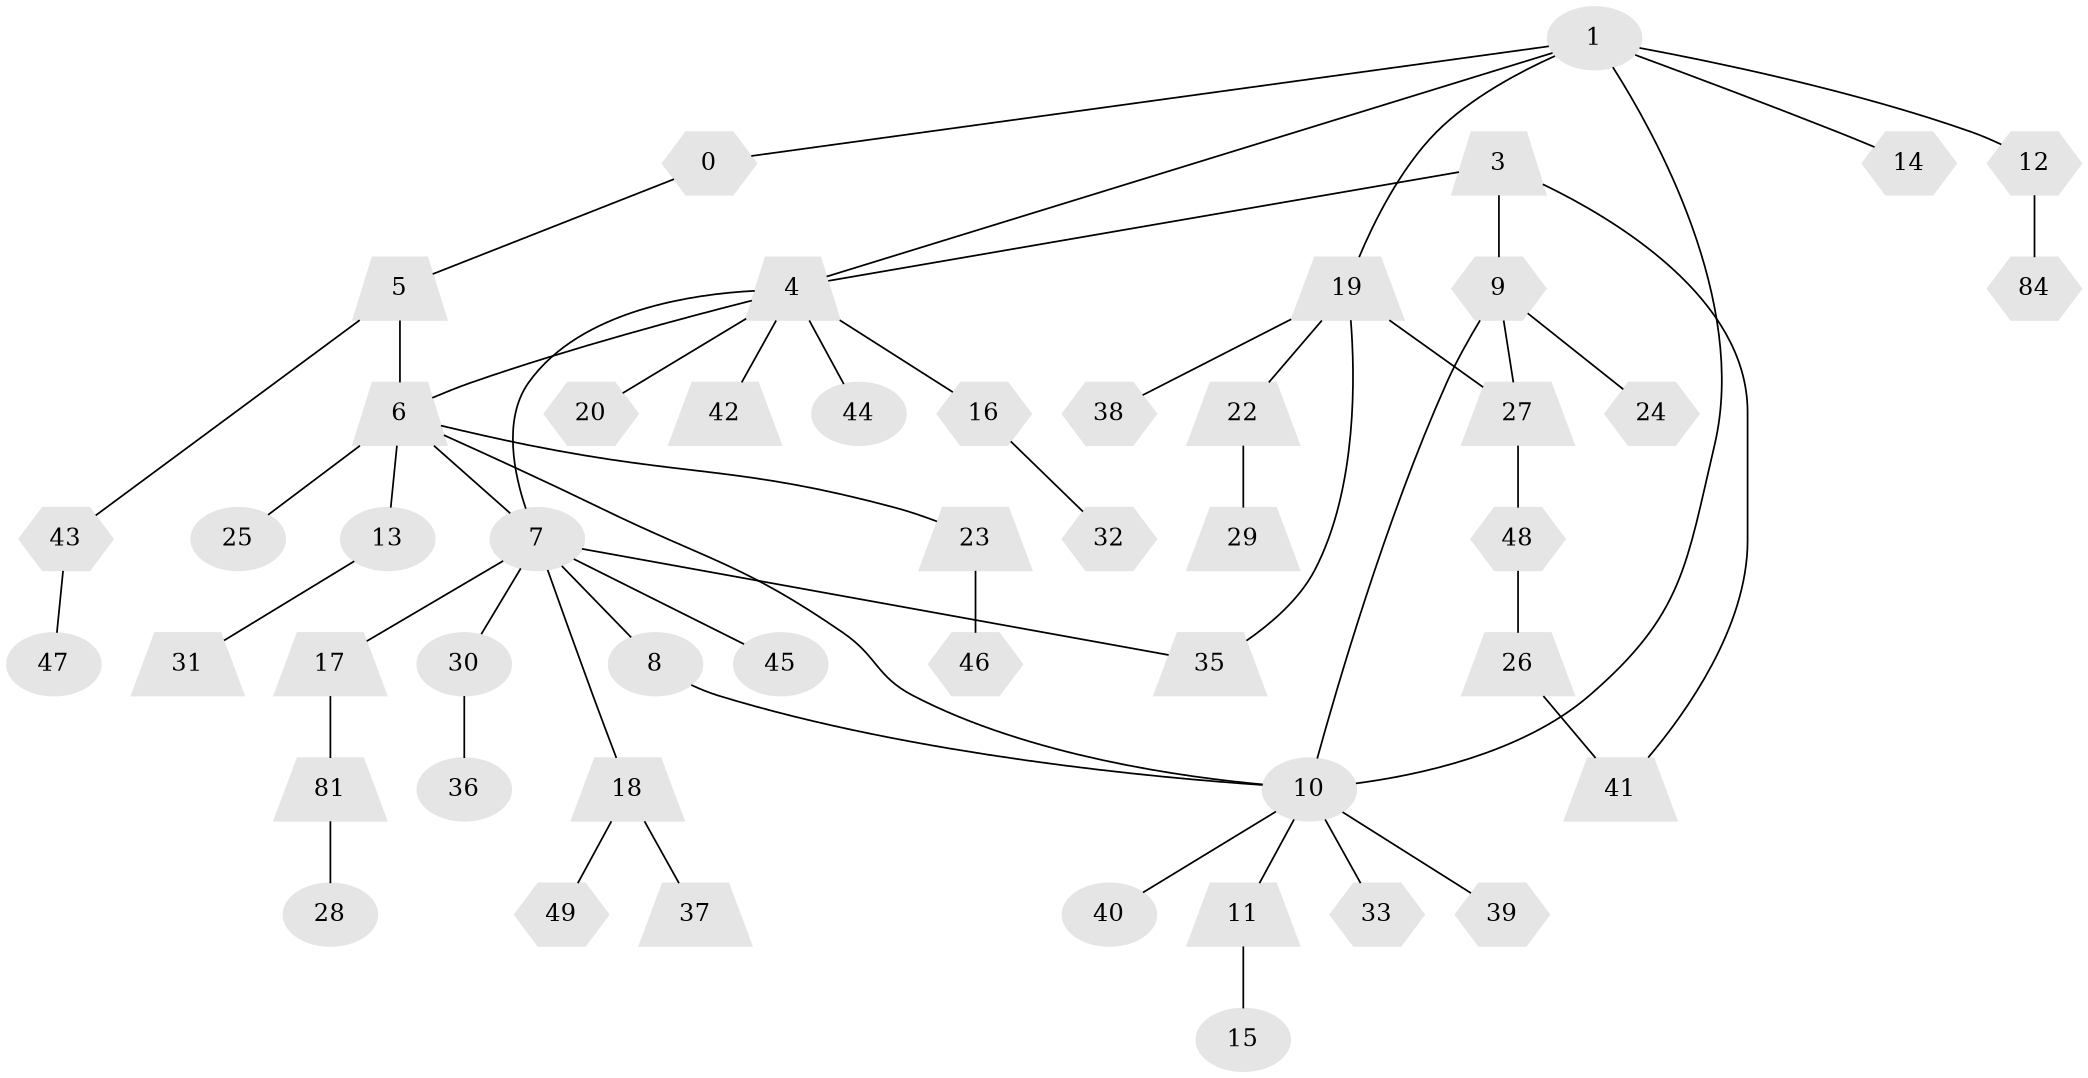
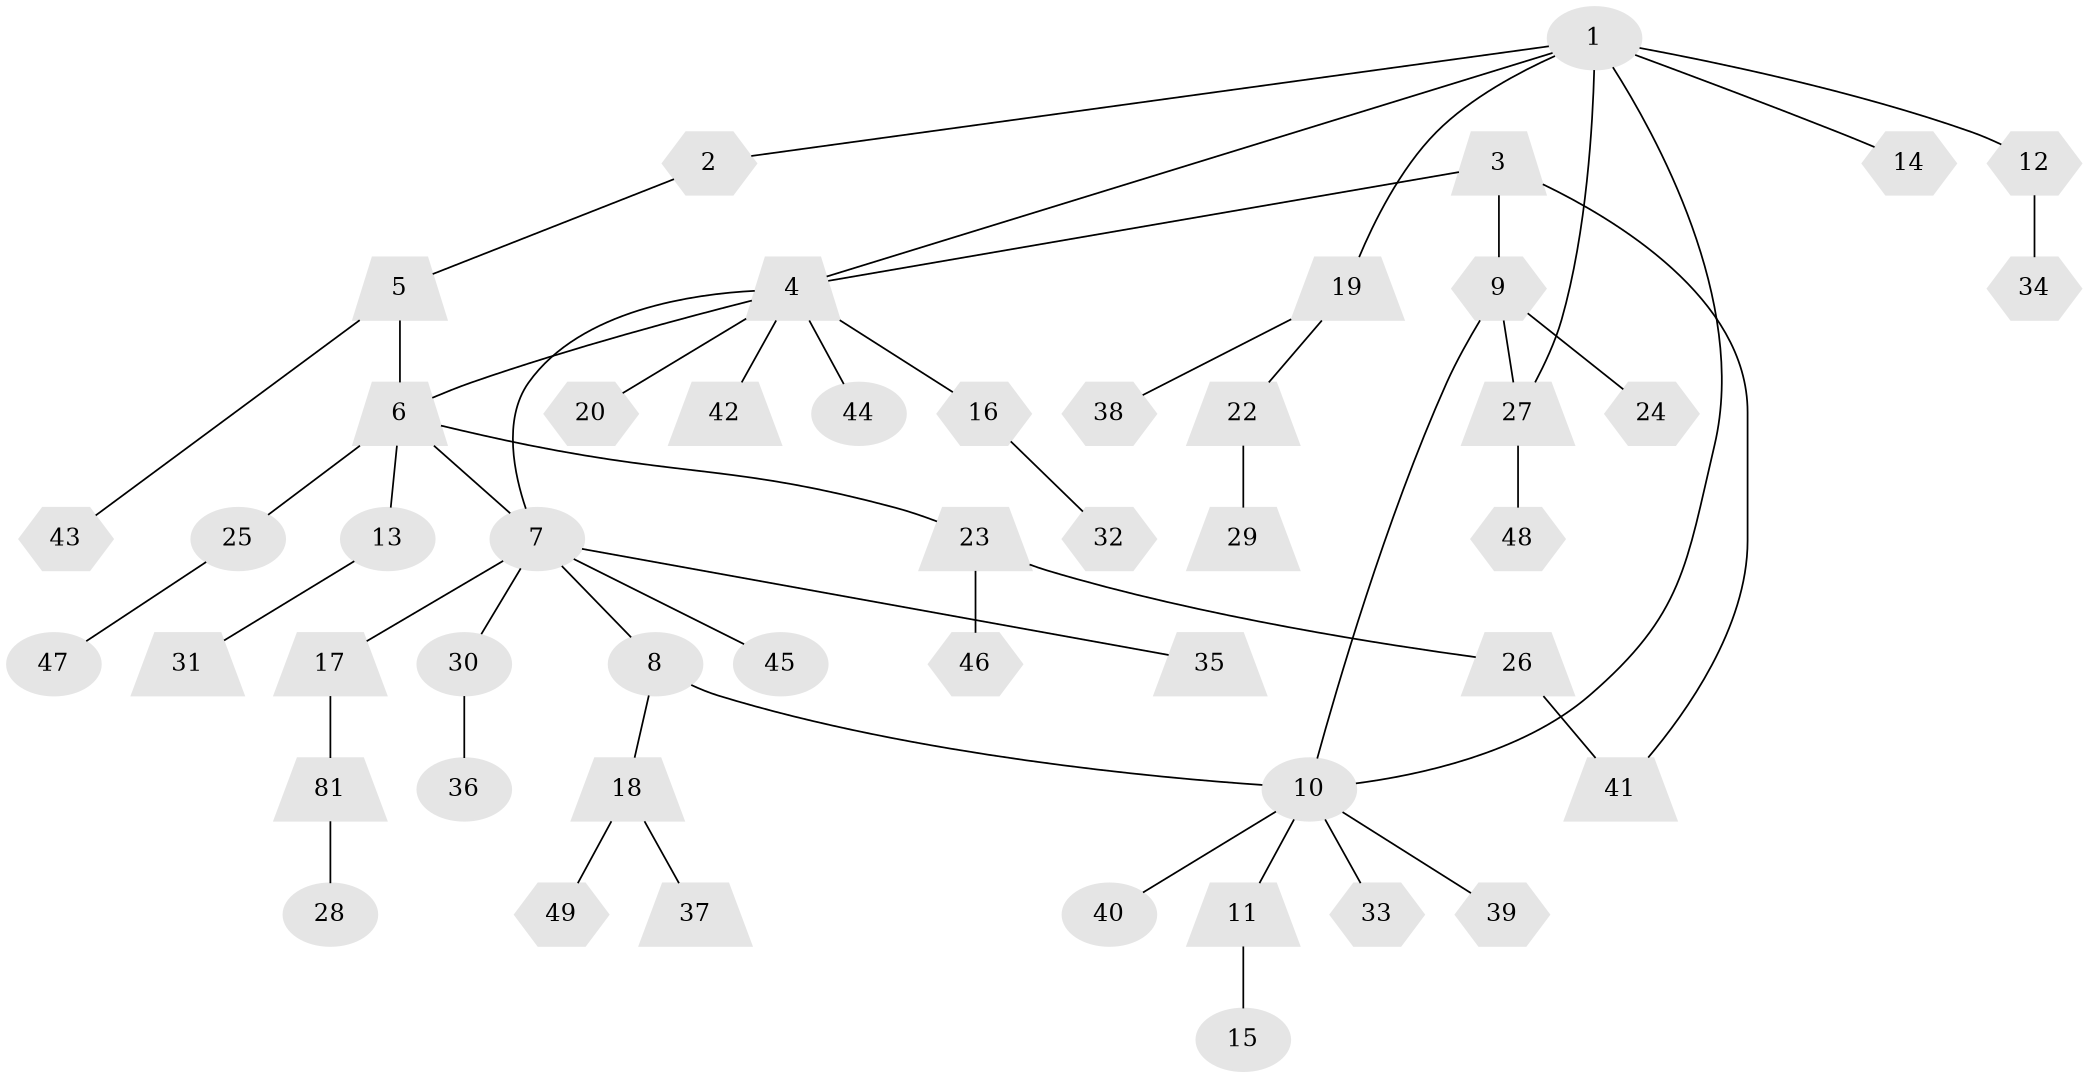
(709, 163) -> (709, 163)
(2034, 289) -> (2034, 289)
(1436, 354) -> (1580, 230)
(1341, 497) -> none
(60, 602) -> (146, 602)
(1518, 602) -> (1251, 620)
(848, 636) -> none
(581, 664) -> (642, 727)
